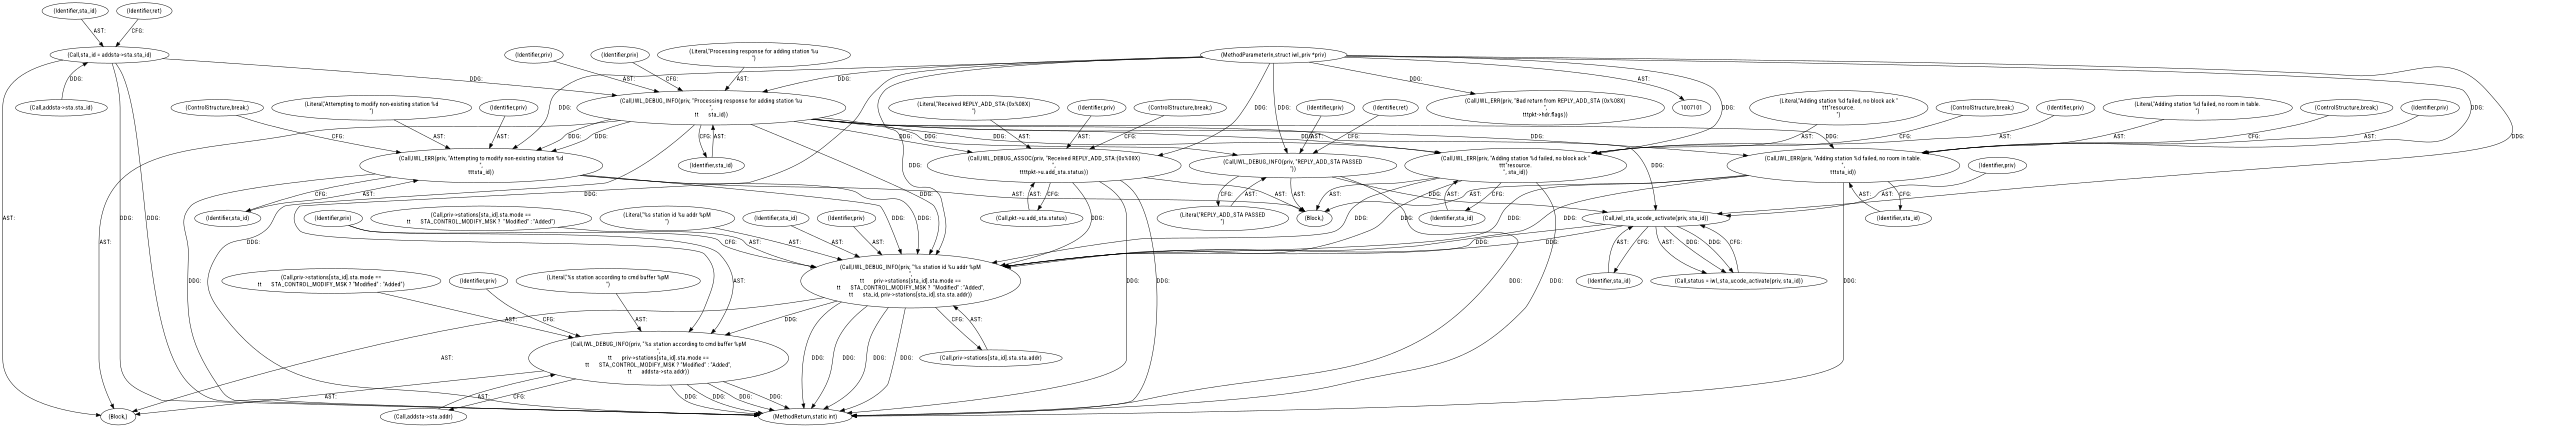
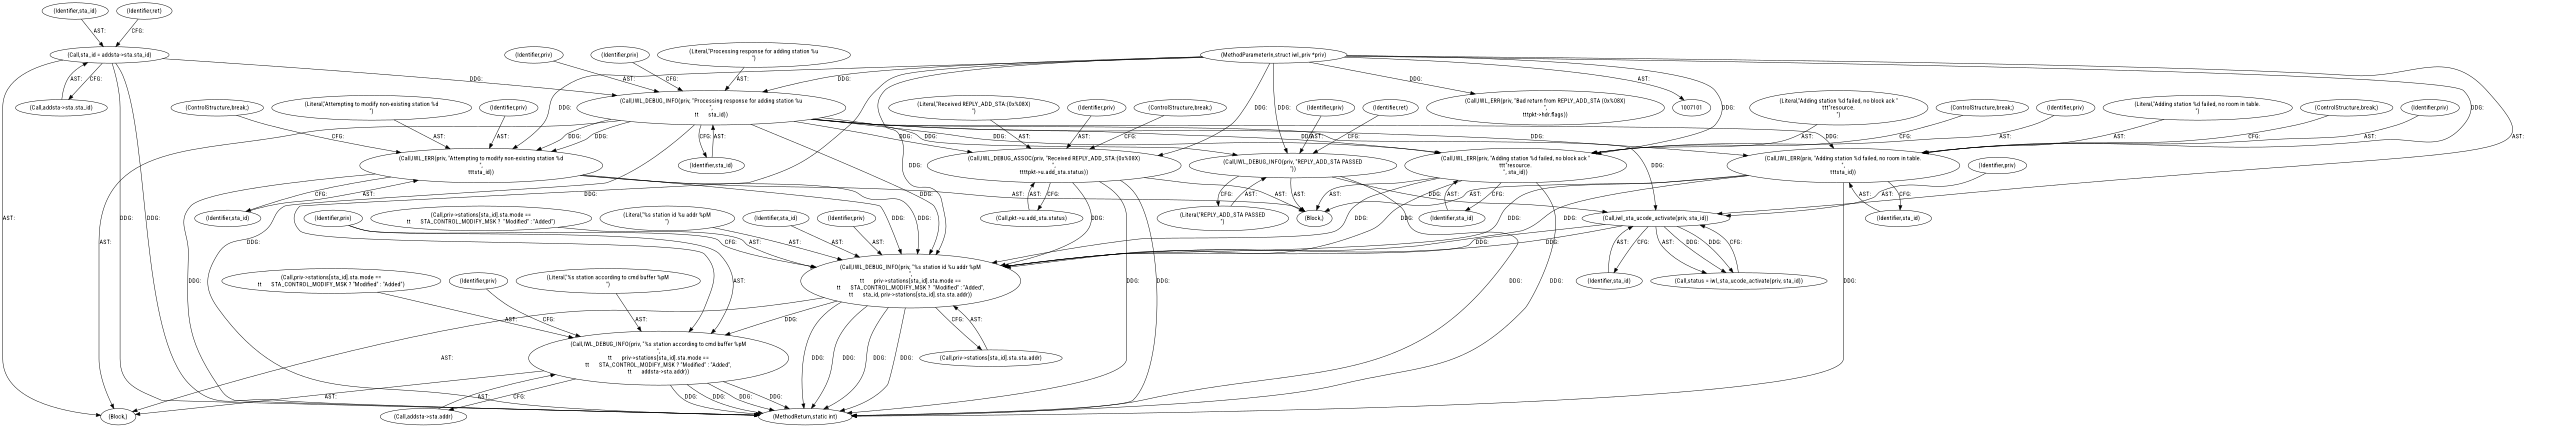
(77, 79) -> (77, 79)
none -> (87, 80)
(2519, 137) -> (2519, 137)
